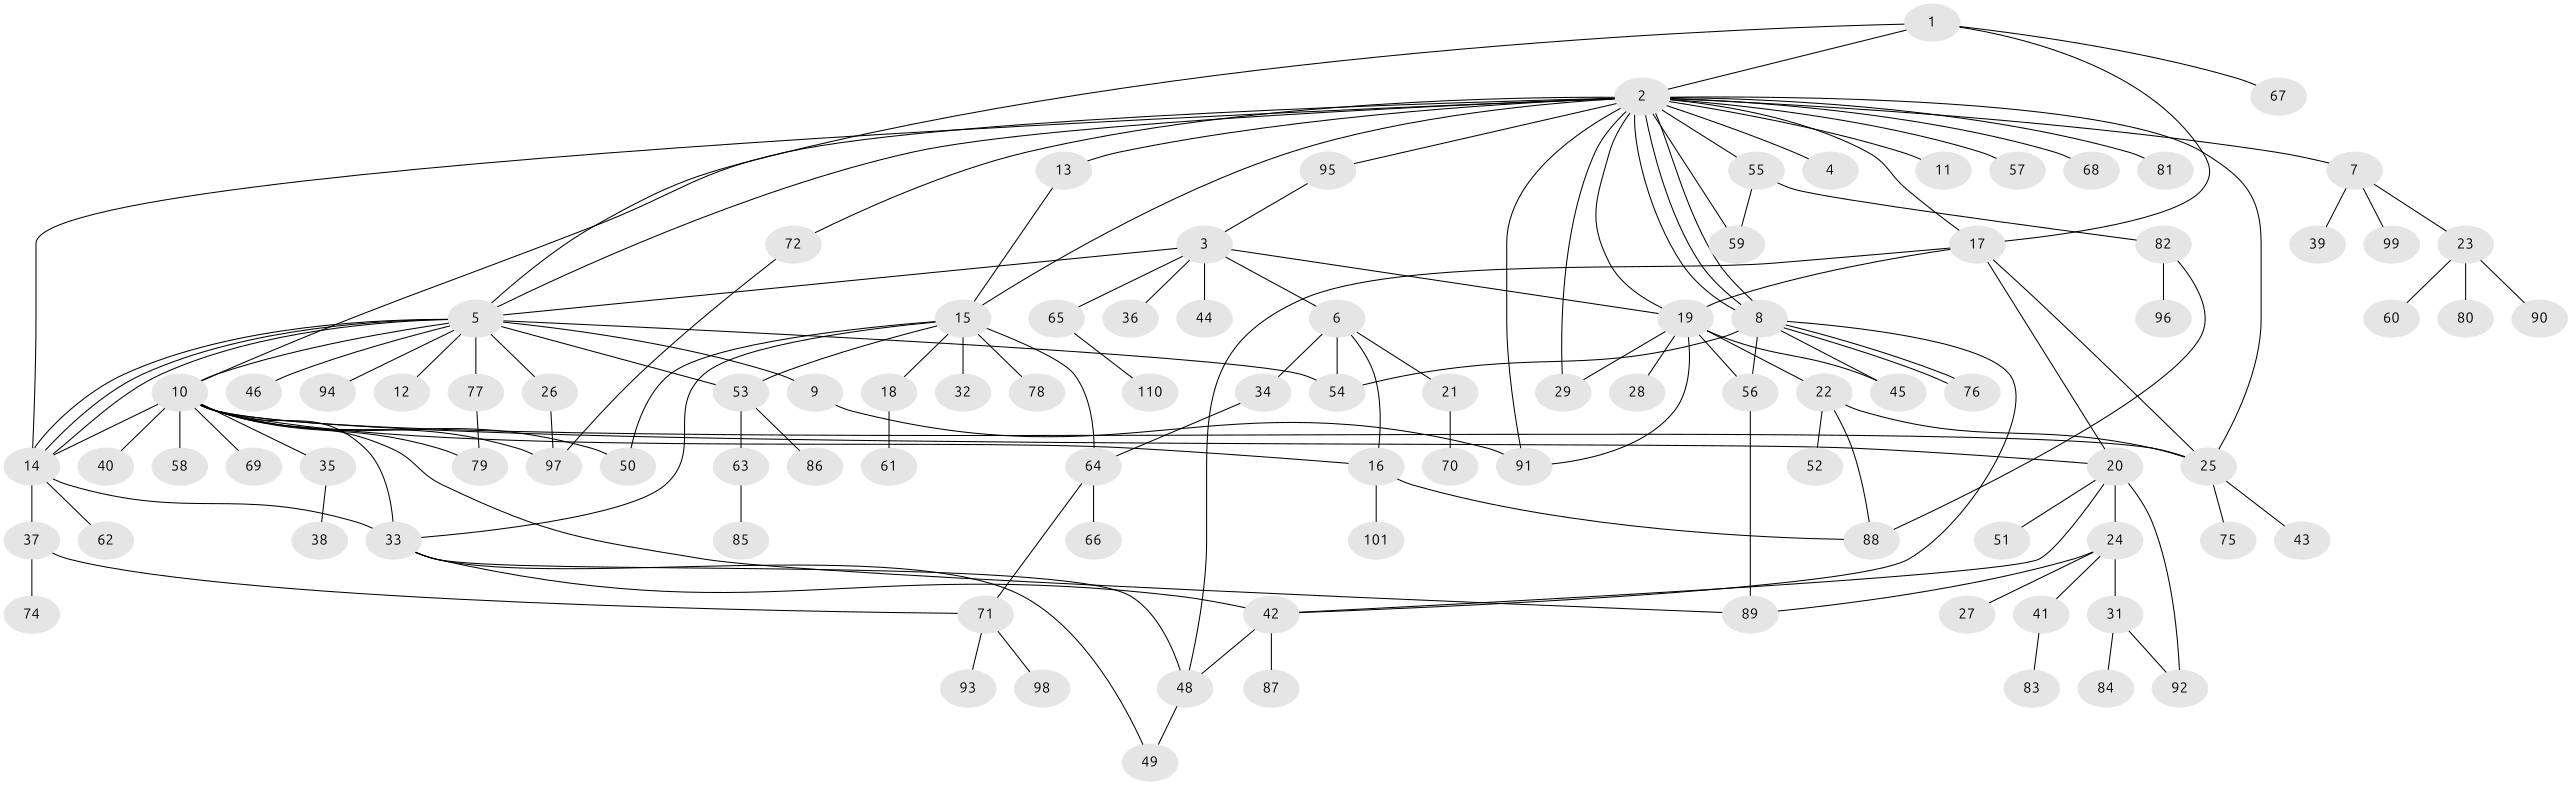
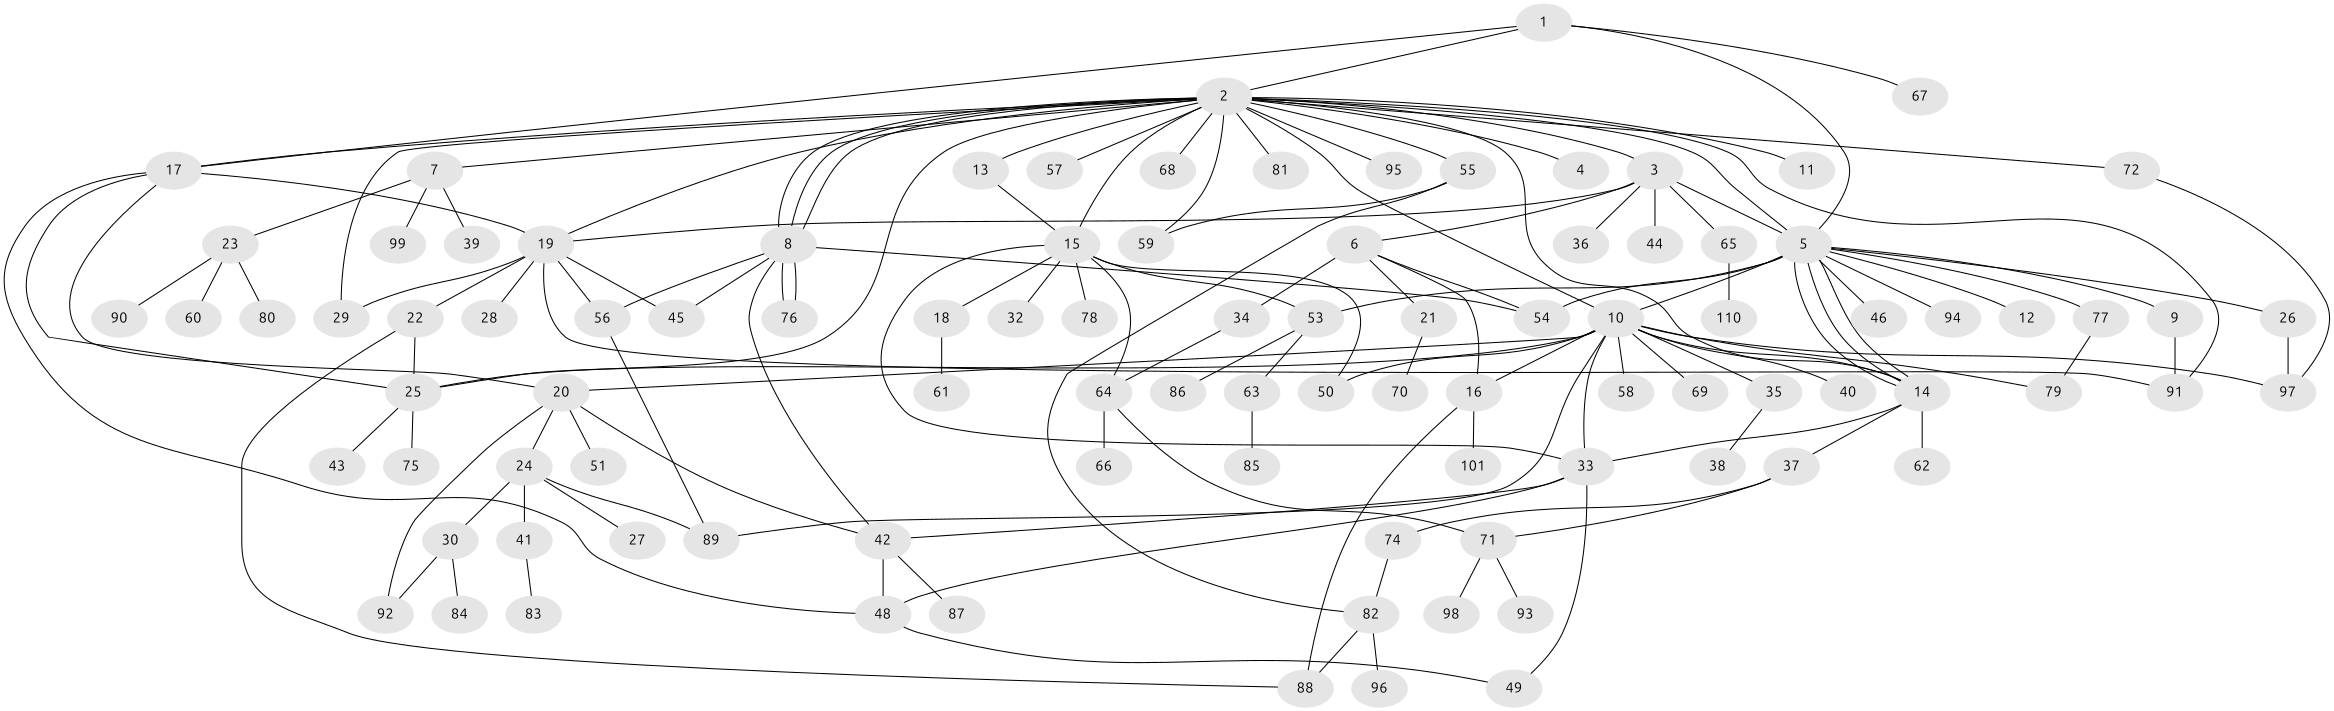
(1266, 208) -> (1512, 127)
(1815, 467) -> none
none -> (1382, 578)
(2115, 615) -> (450, 541)
